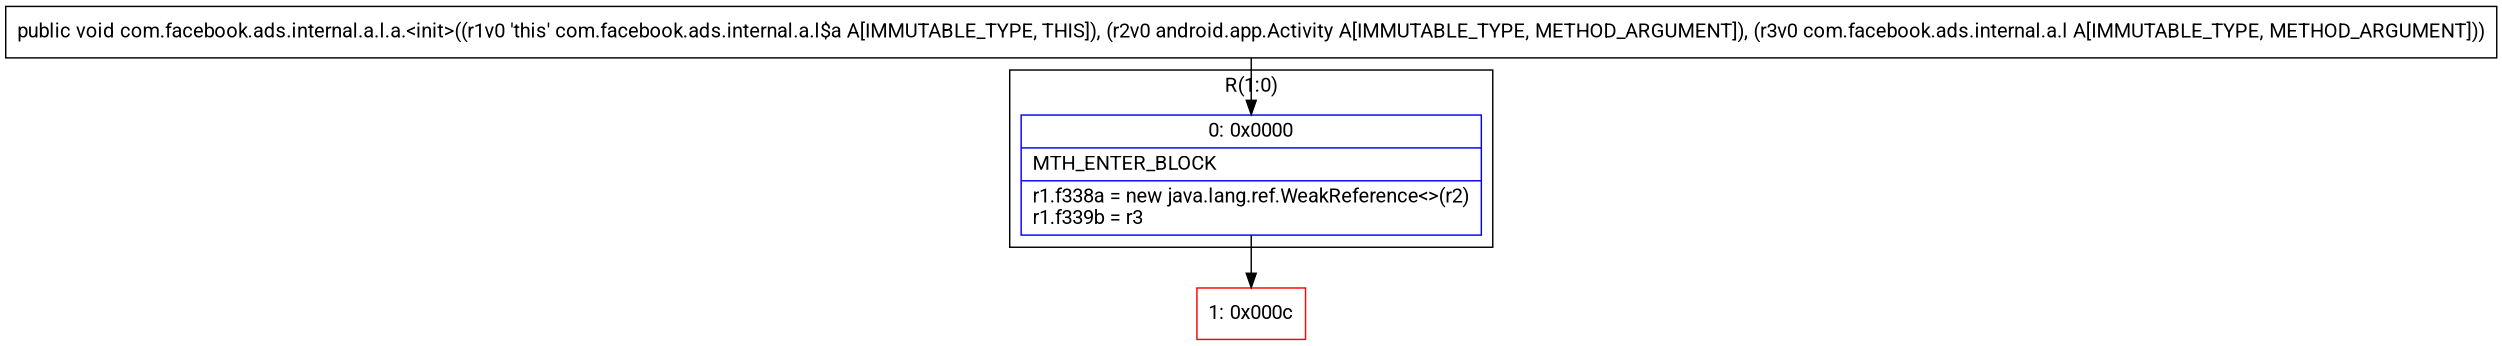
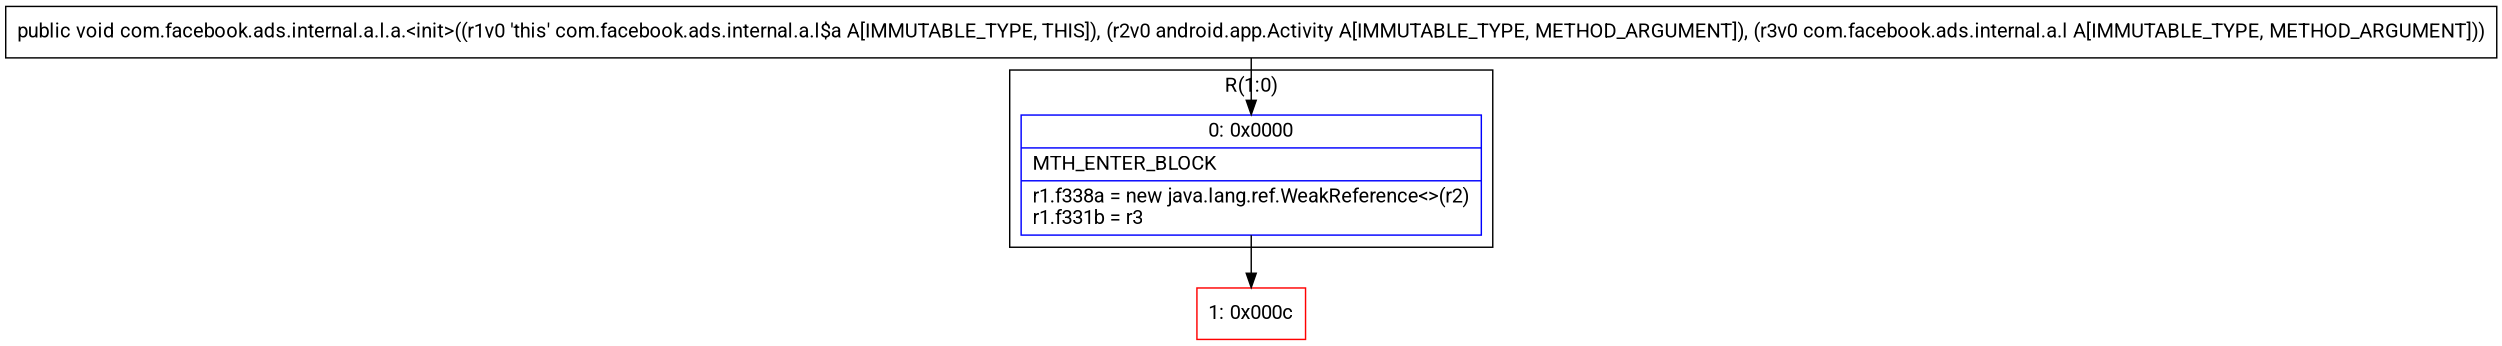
(1088, 218) -> (1088, 218)
